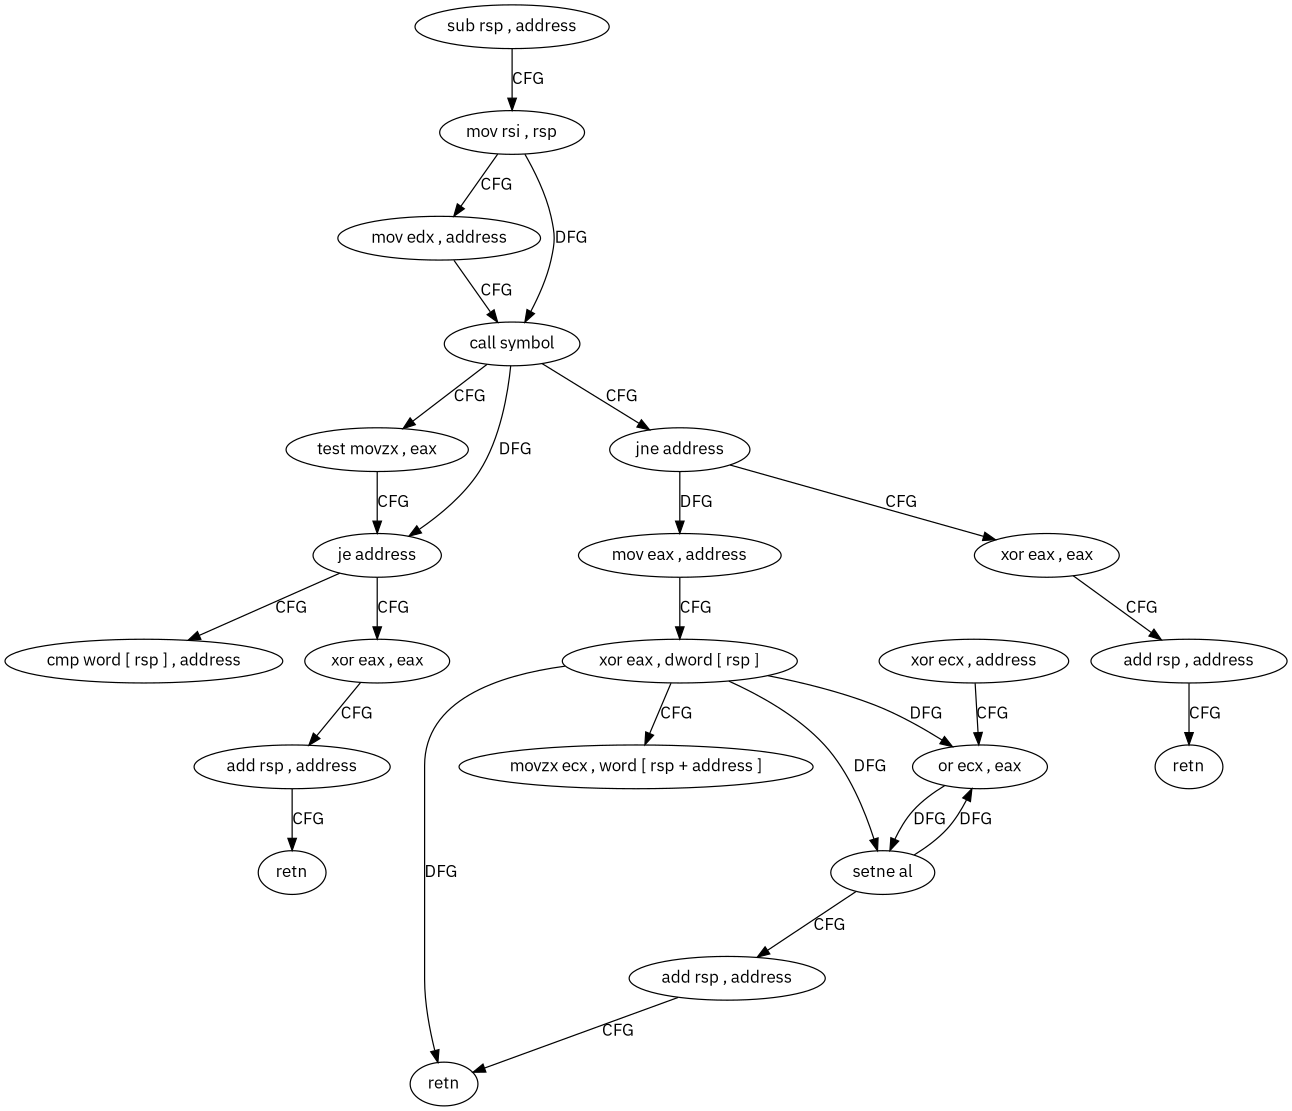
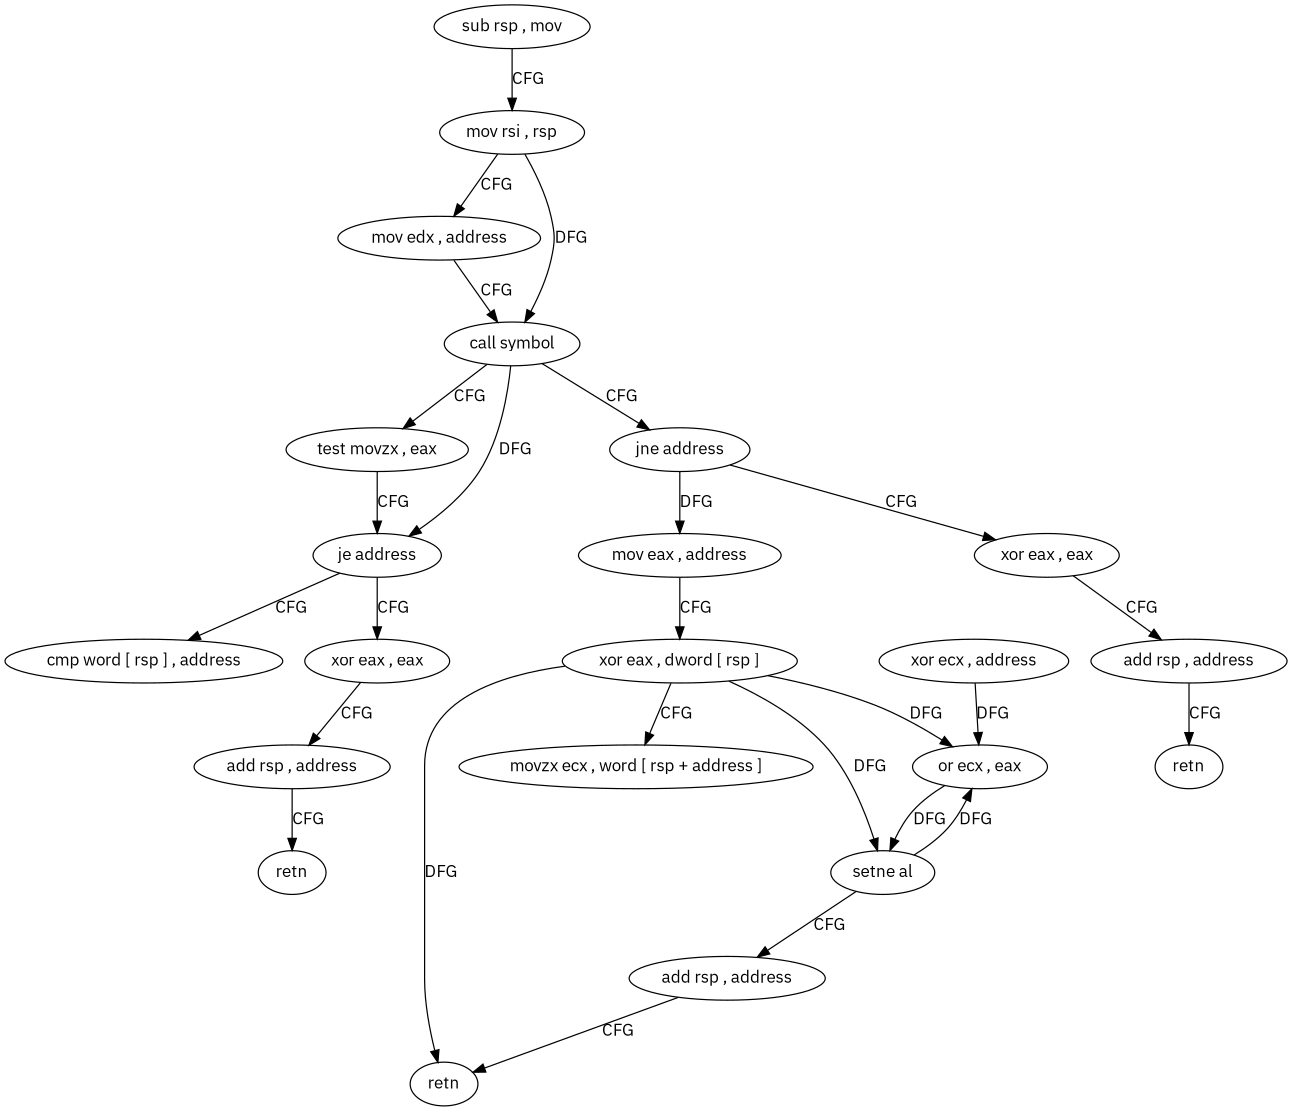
(512, 27) -> (512, 27)
(993, 714) -> (993, 714)
